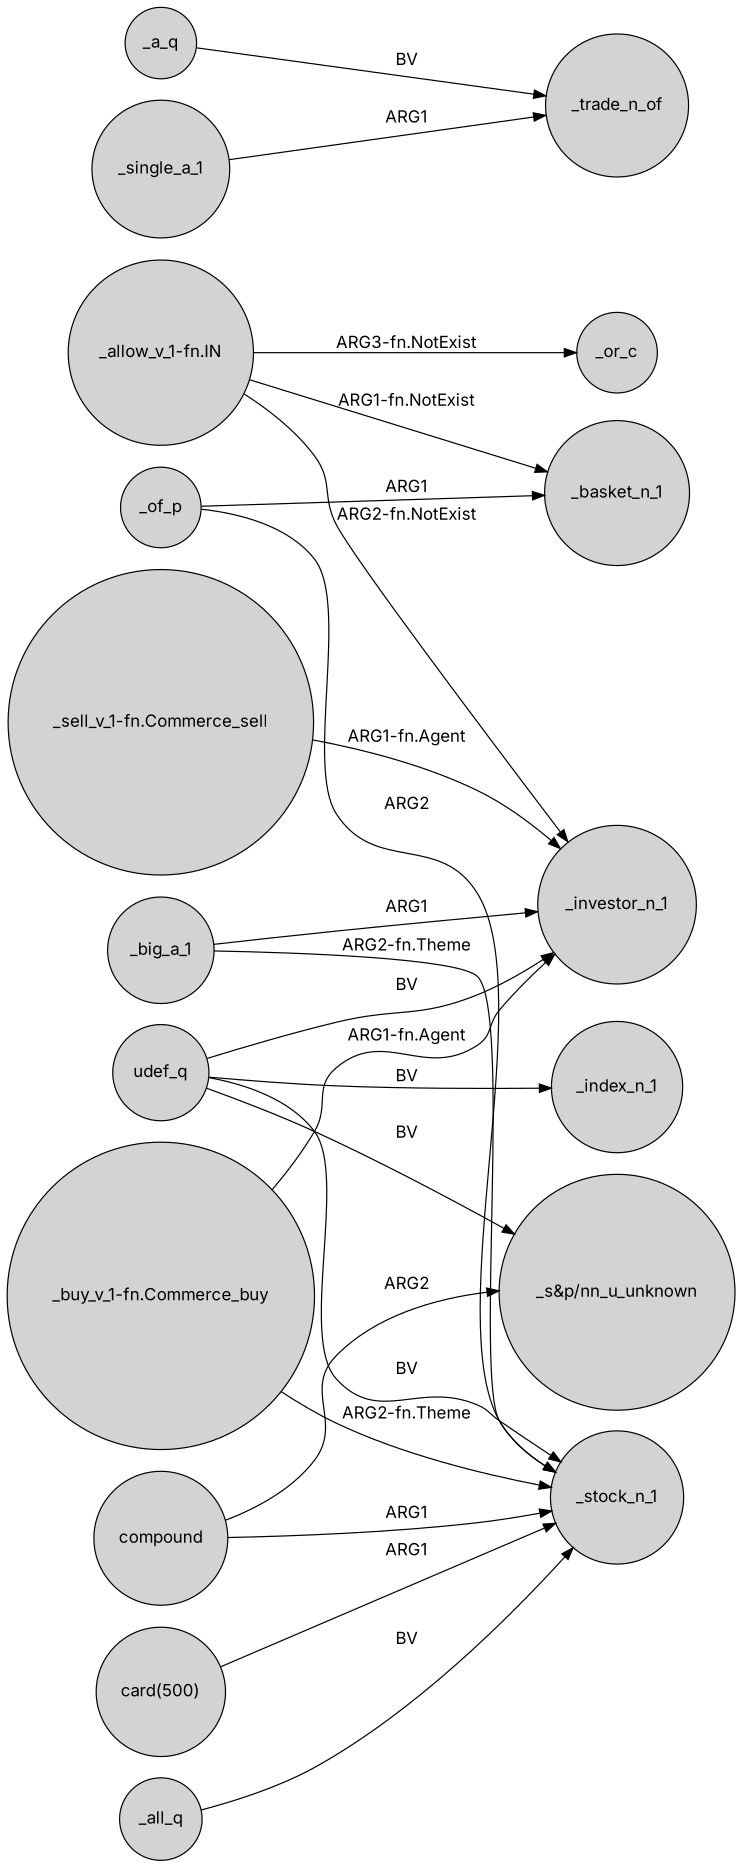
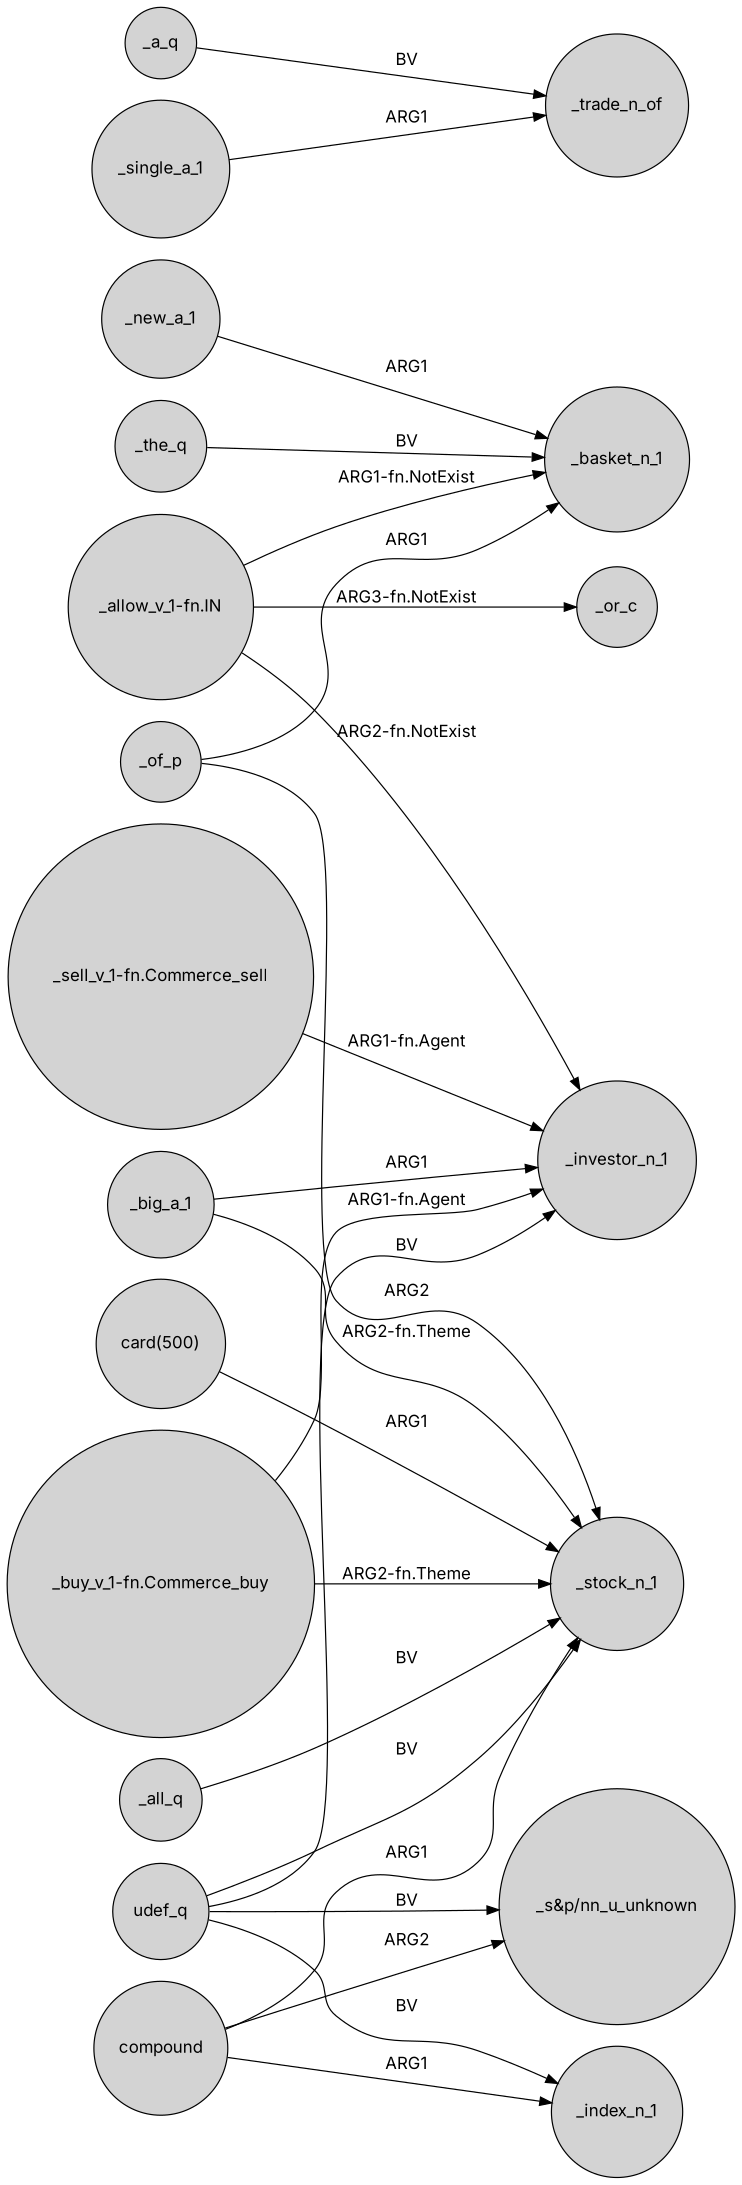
none -> (161, 319)
none -> (161, 446)
none -> (384, 2079)
